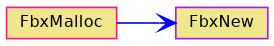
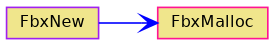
(138, 23) -> (120, 23)
